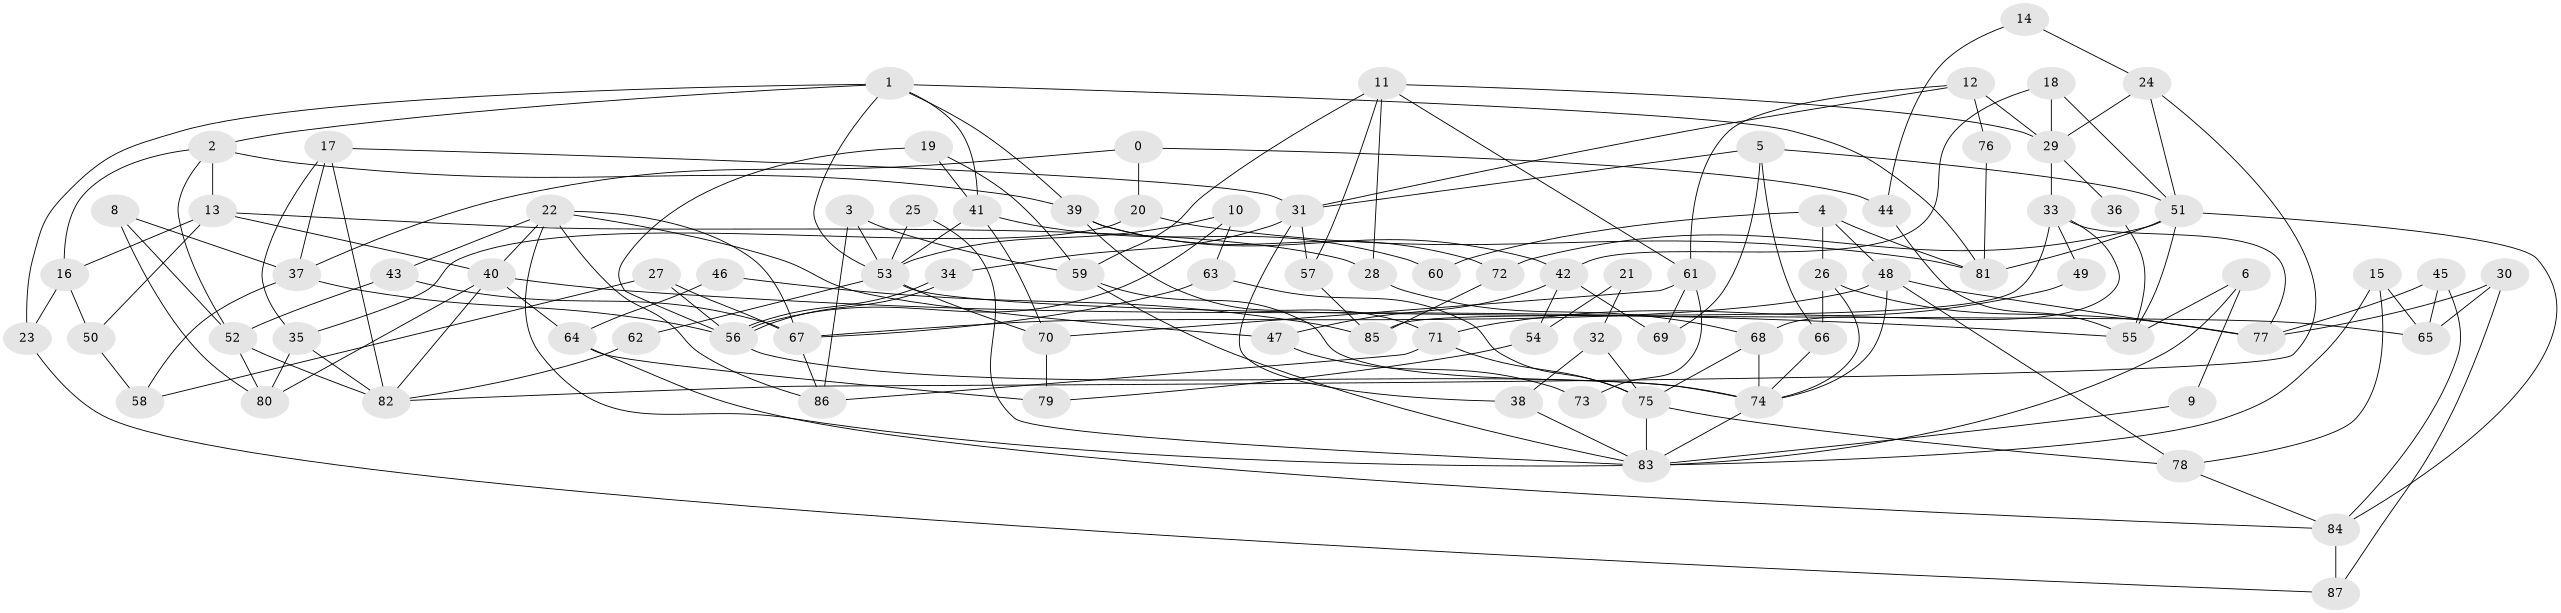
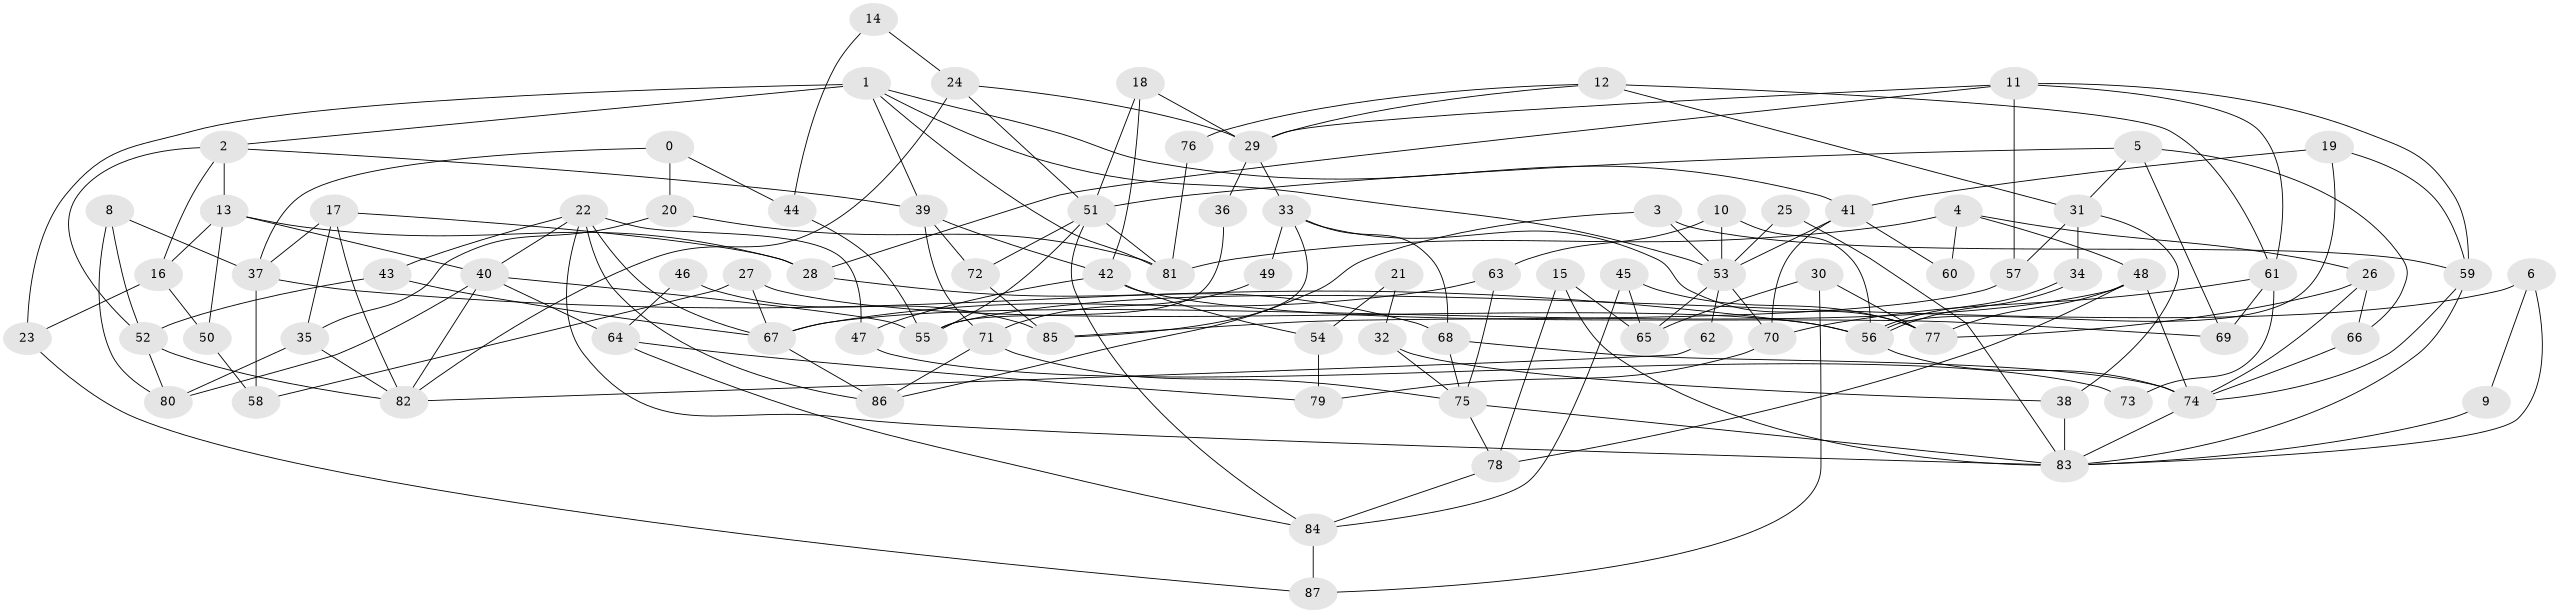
(748, 162) -> (511, 224)
